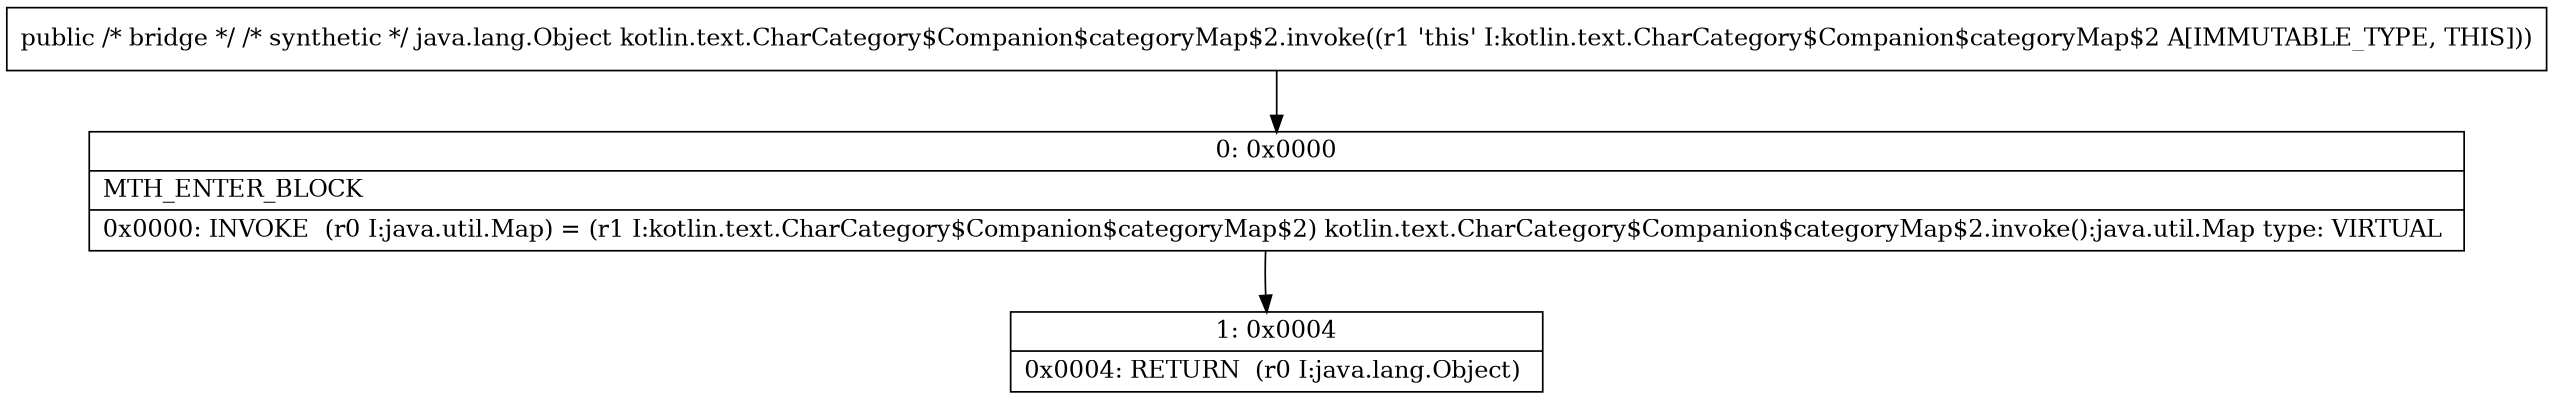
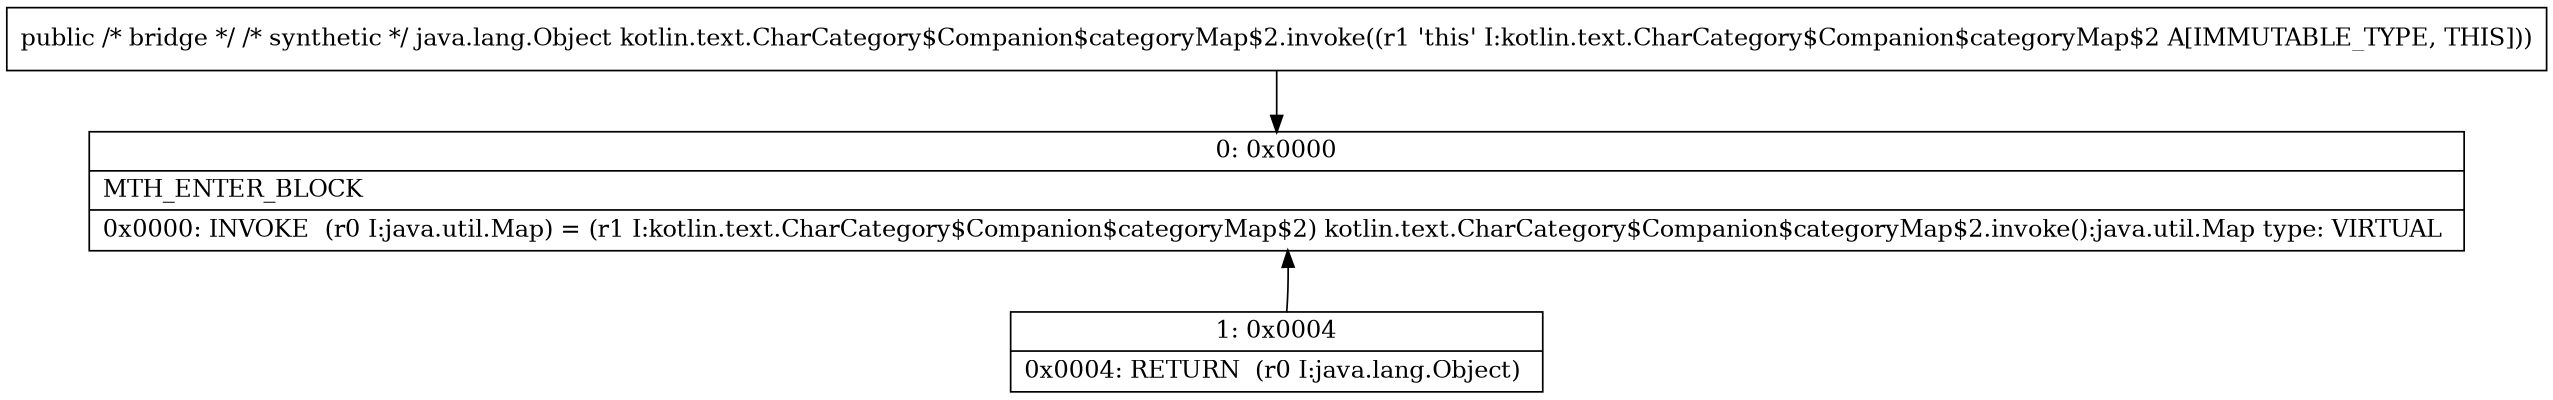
(1265, 273) -> (1288, 290)
